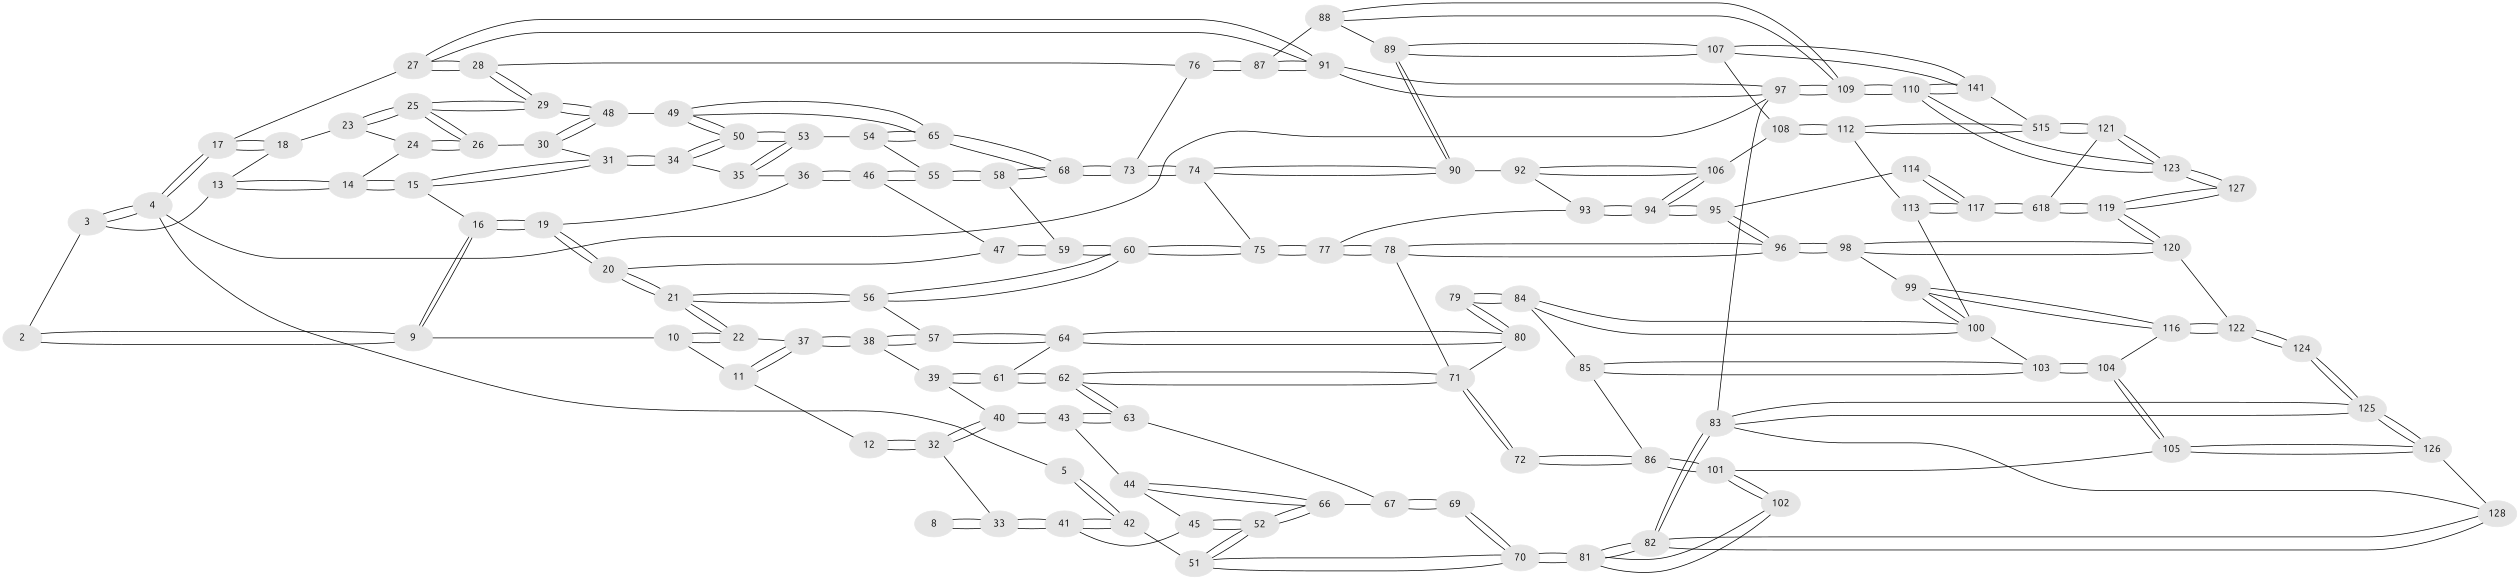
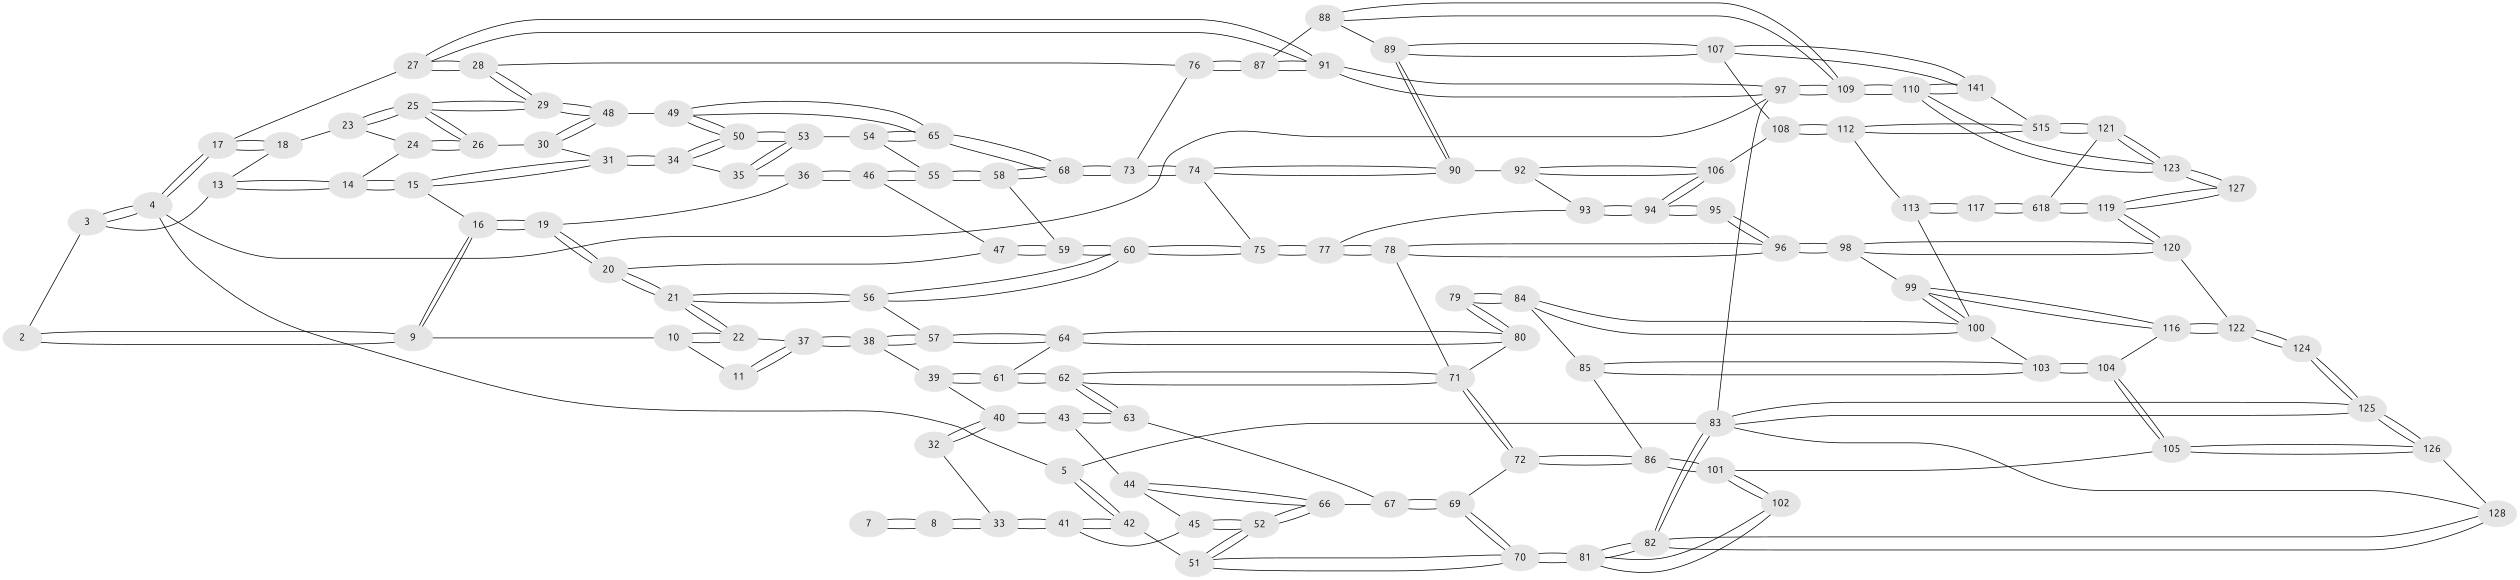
(1911, 169) -> none
none -> (1387, 423)
(869, 445) -> none
none -> (1488, 482)
none -> (869, 524)
